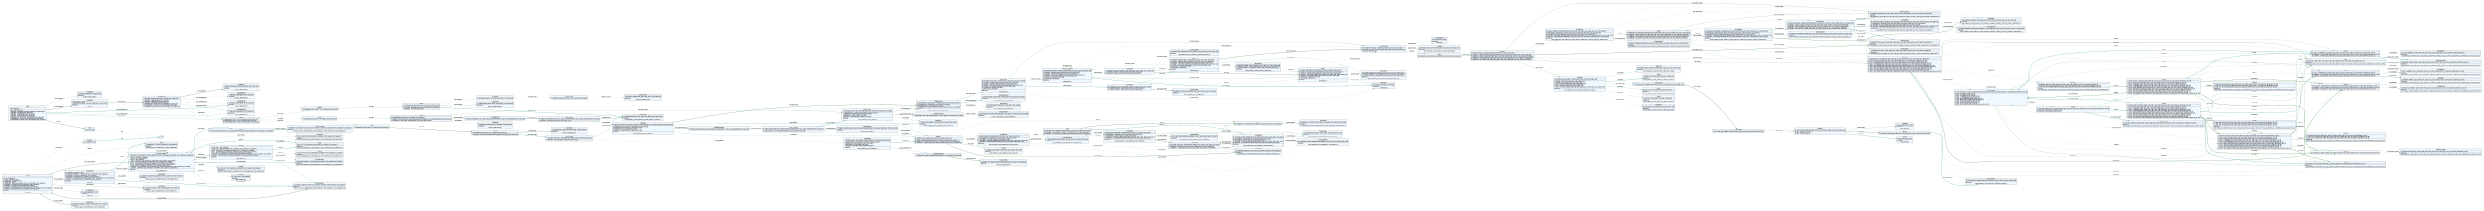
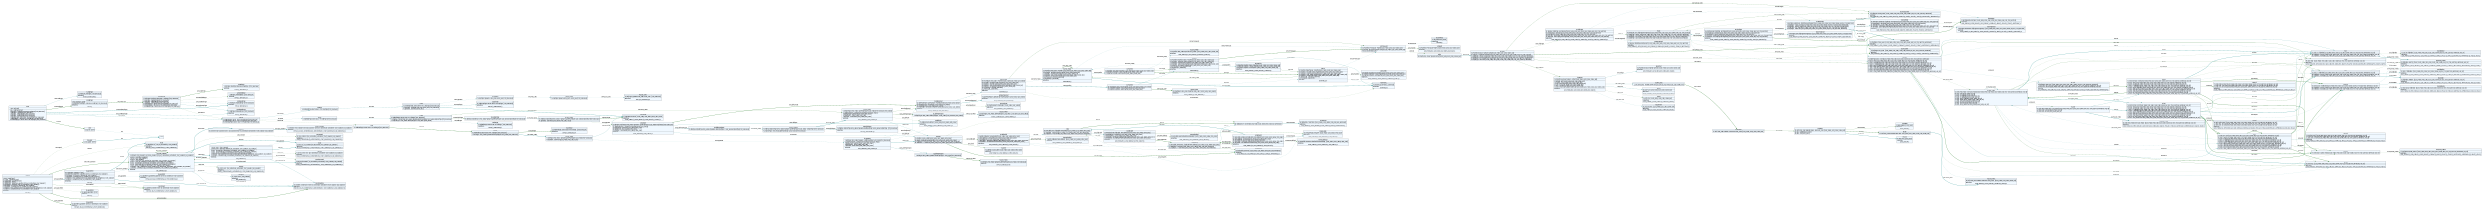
(1659, 77) -> none
